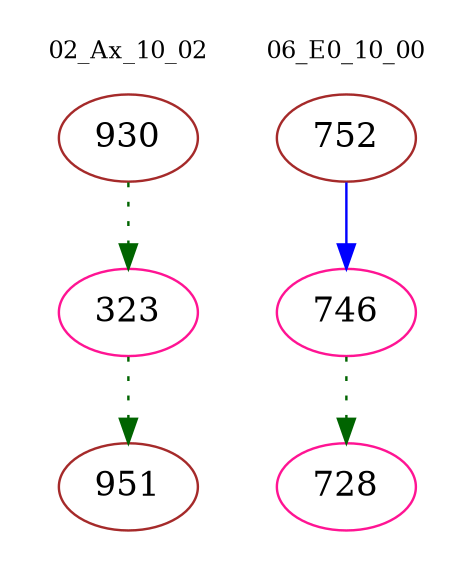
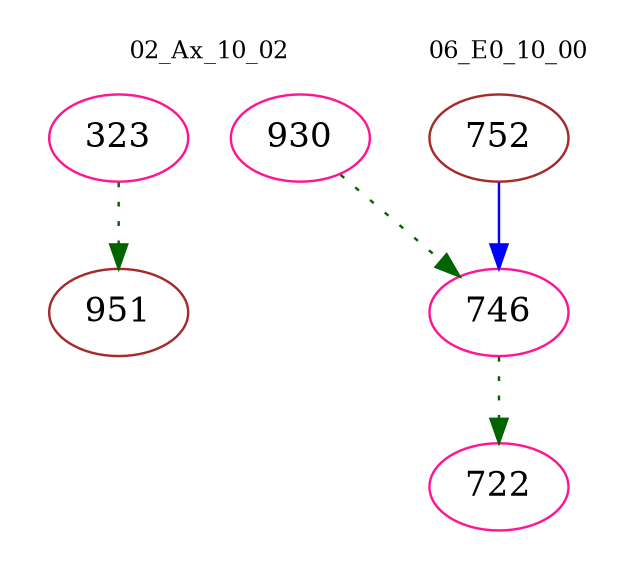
(128, 138) -> (300, 138)
(128, 213) -> (373, 203)
(346, 487) -> (499, 487)
